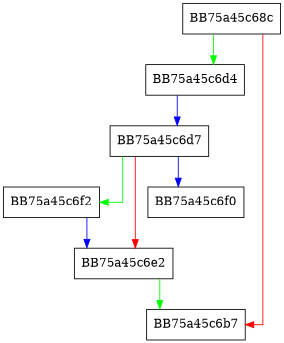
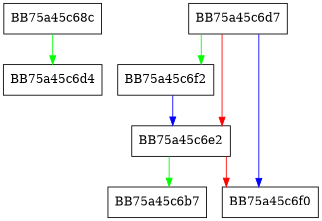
(177, 106) -> none
none -> (226, 167)
(263, 184) -> none
